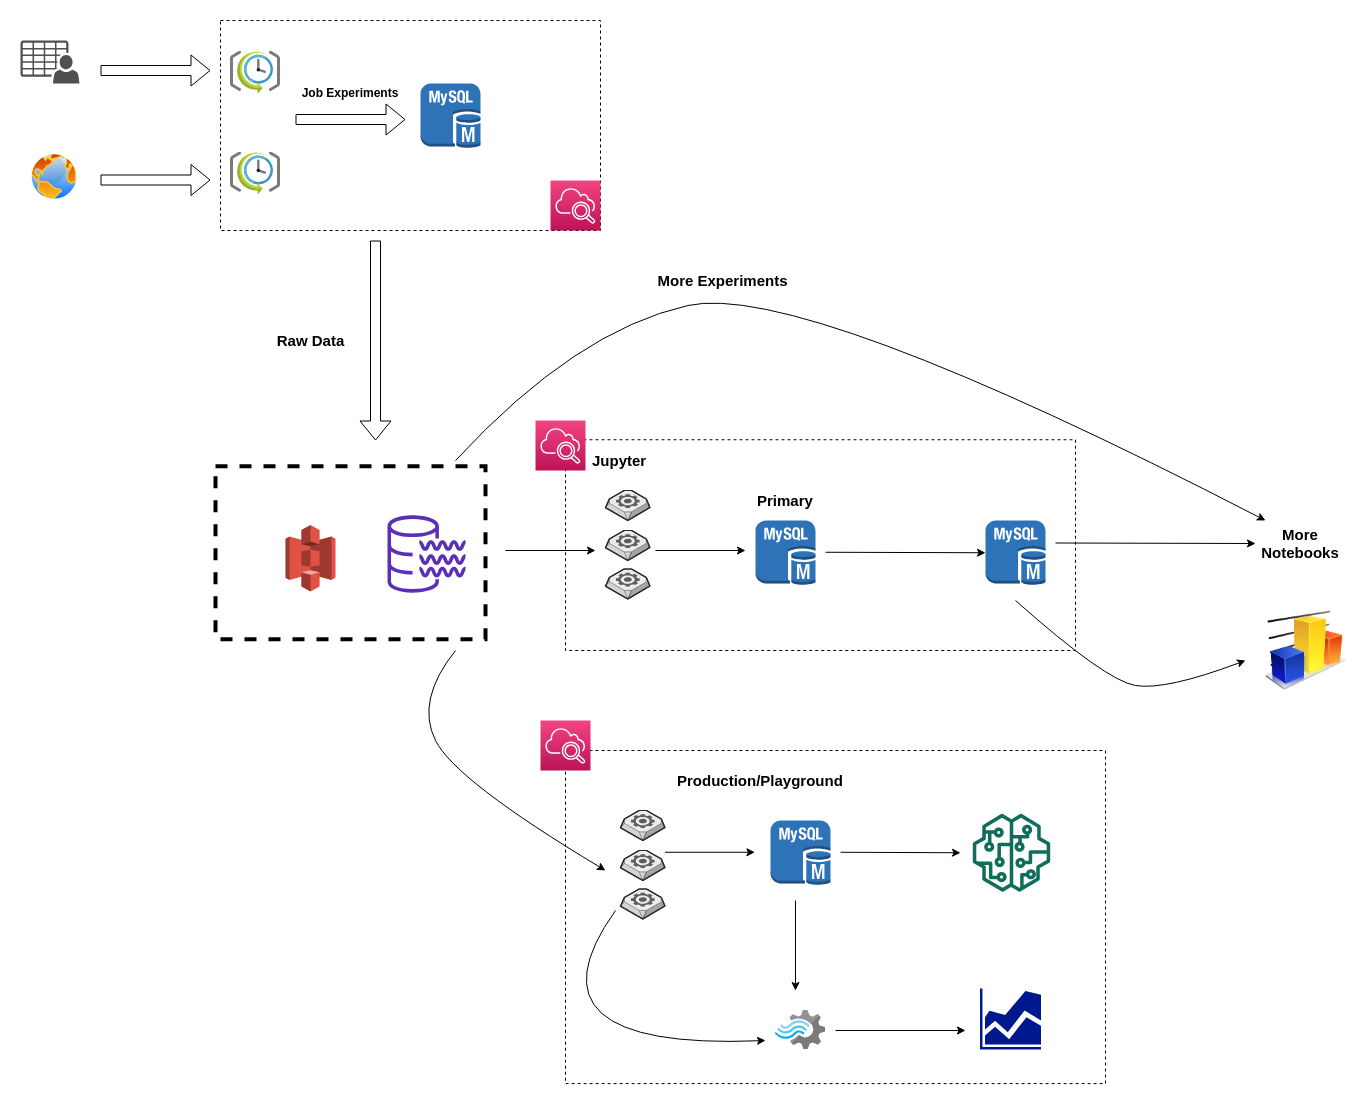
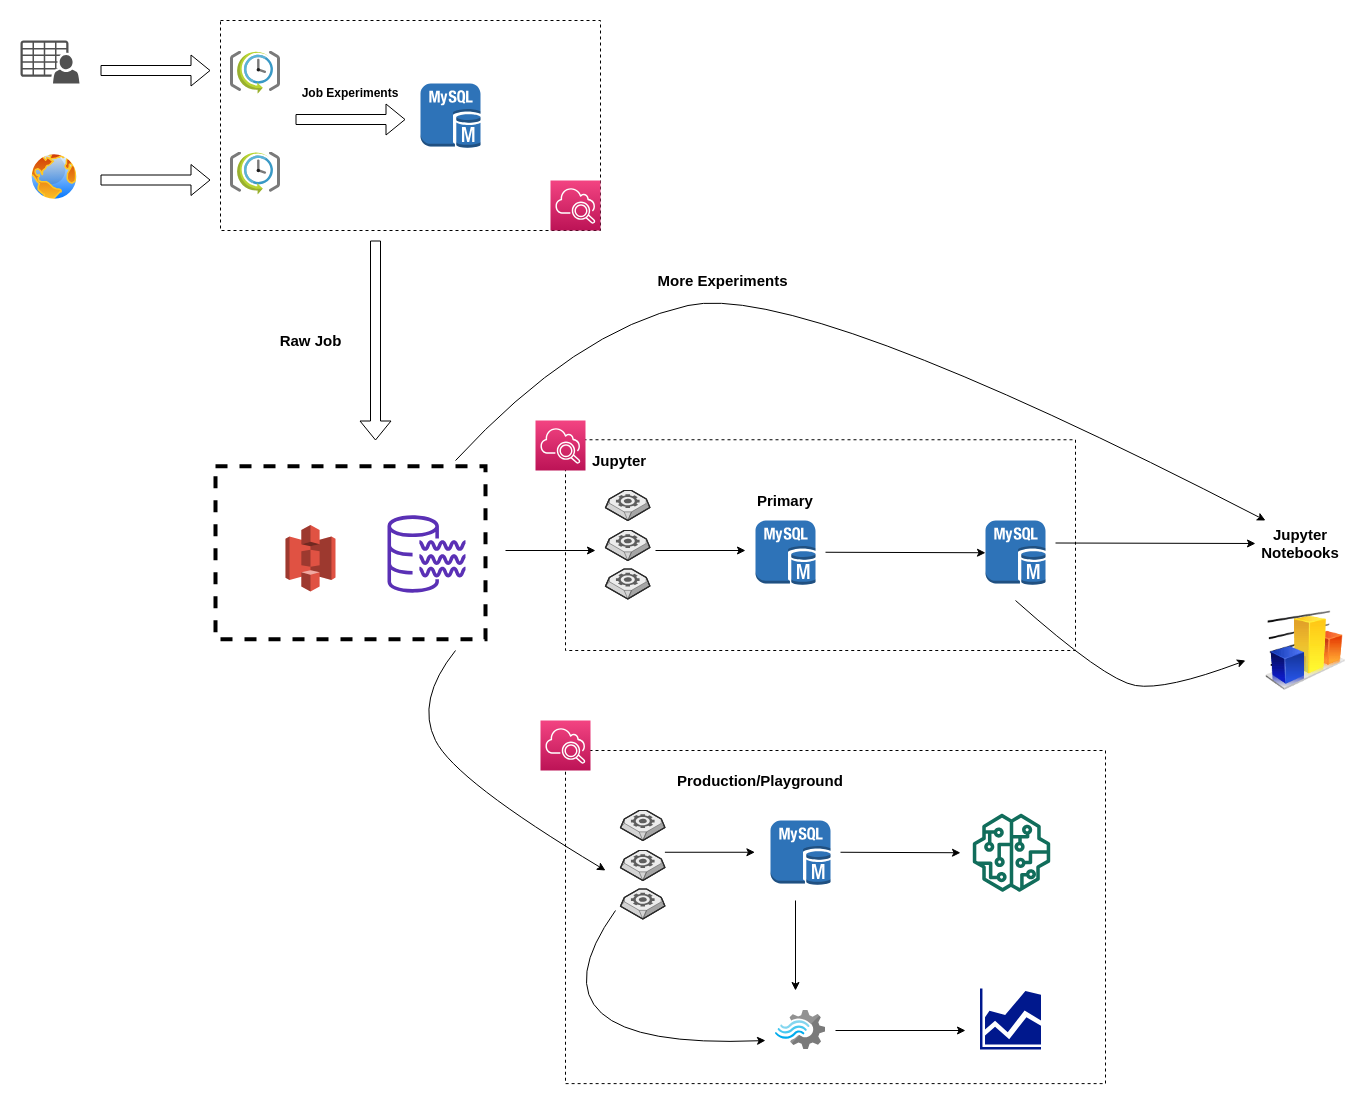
(311, 341) -> (311, 341)
(1301, 544) -> (1301, 544)
